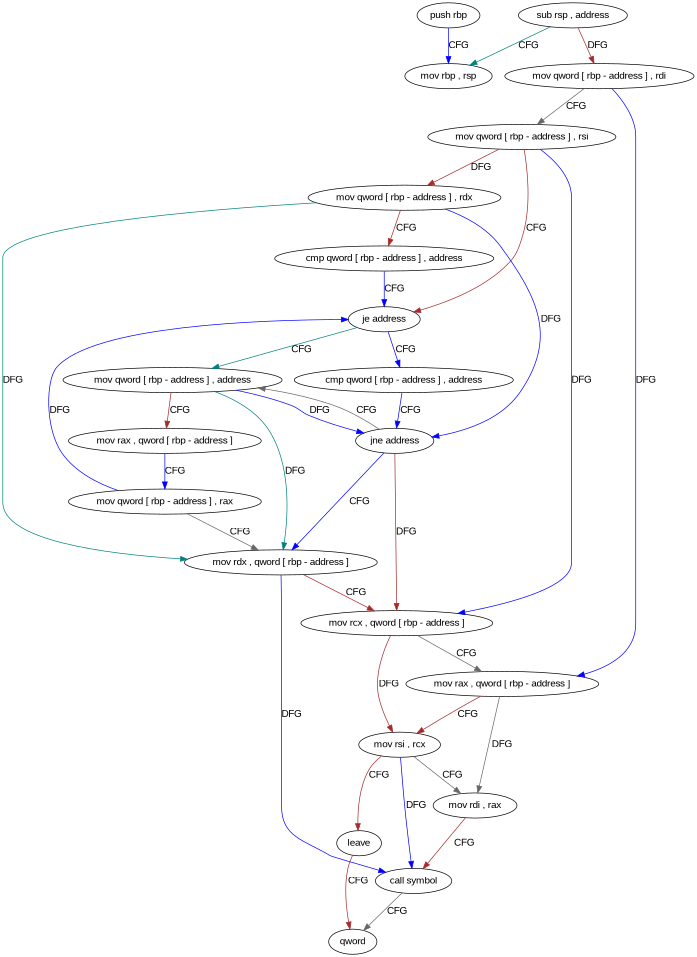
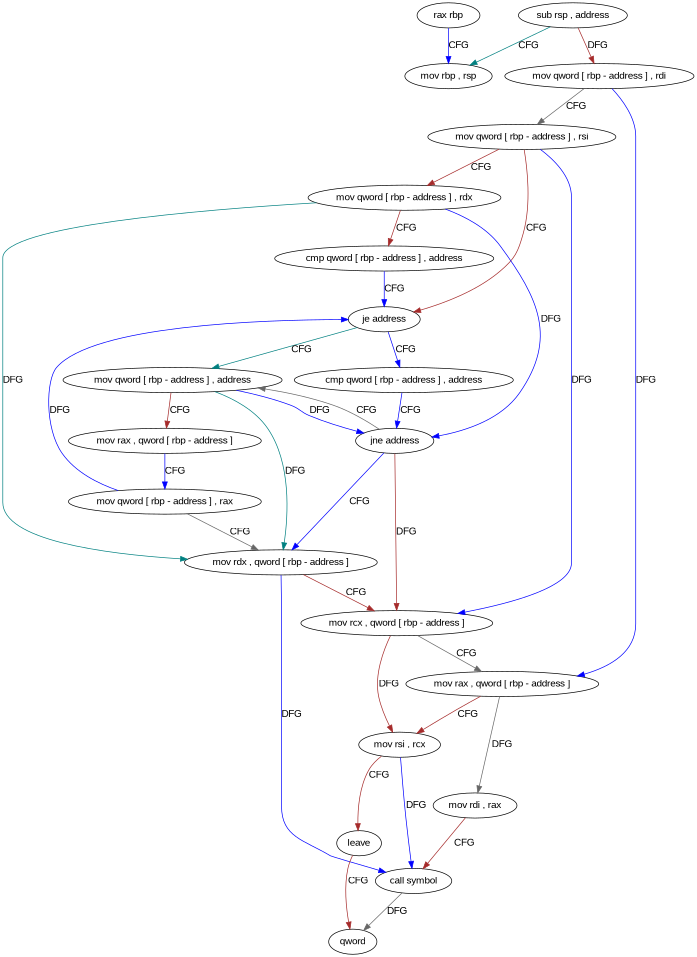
(449, 15) -> (449, 15)
(481, 167) -> (481, 167)
(434, 773) -> none
(398, 911) -> (398, 911)
